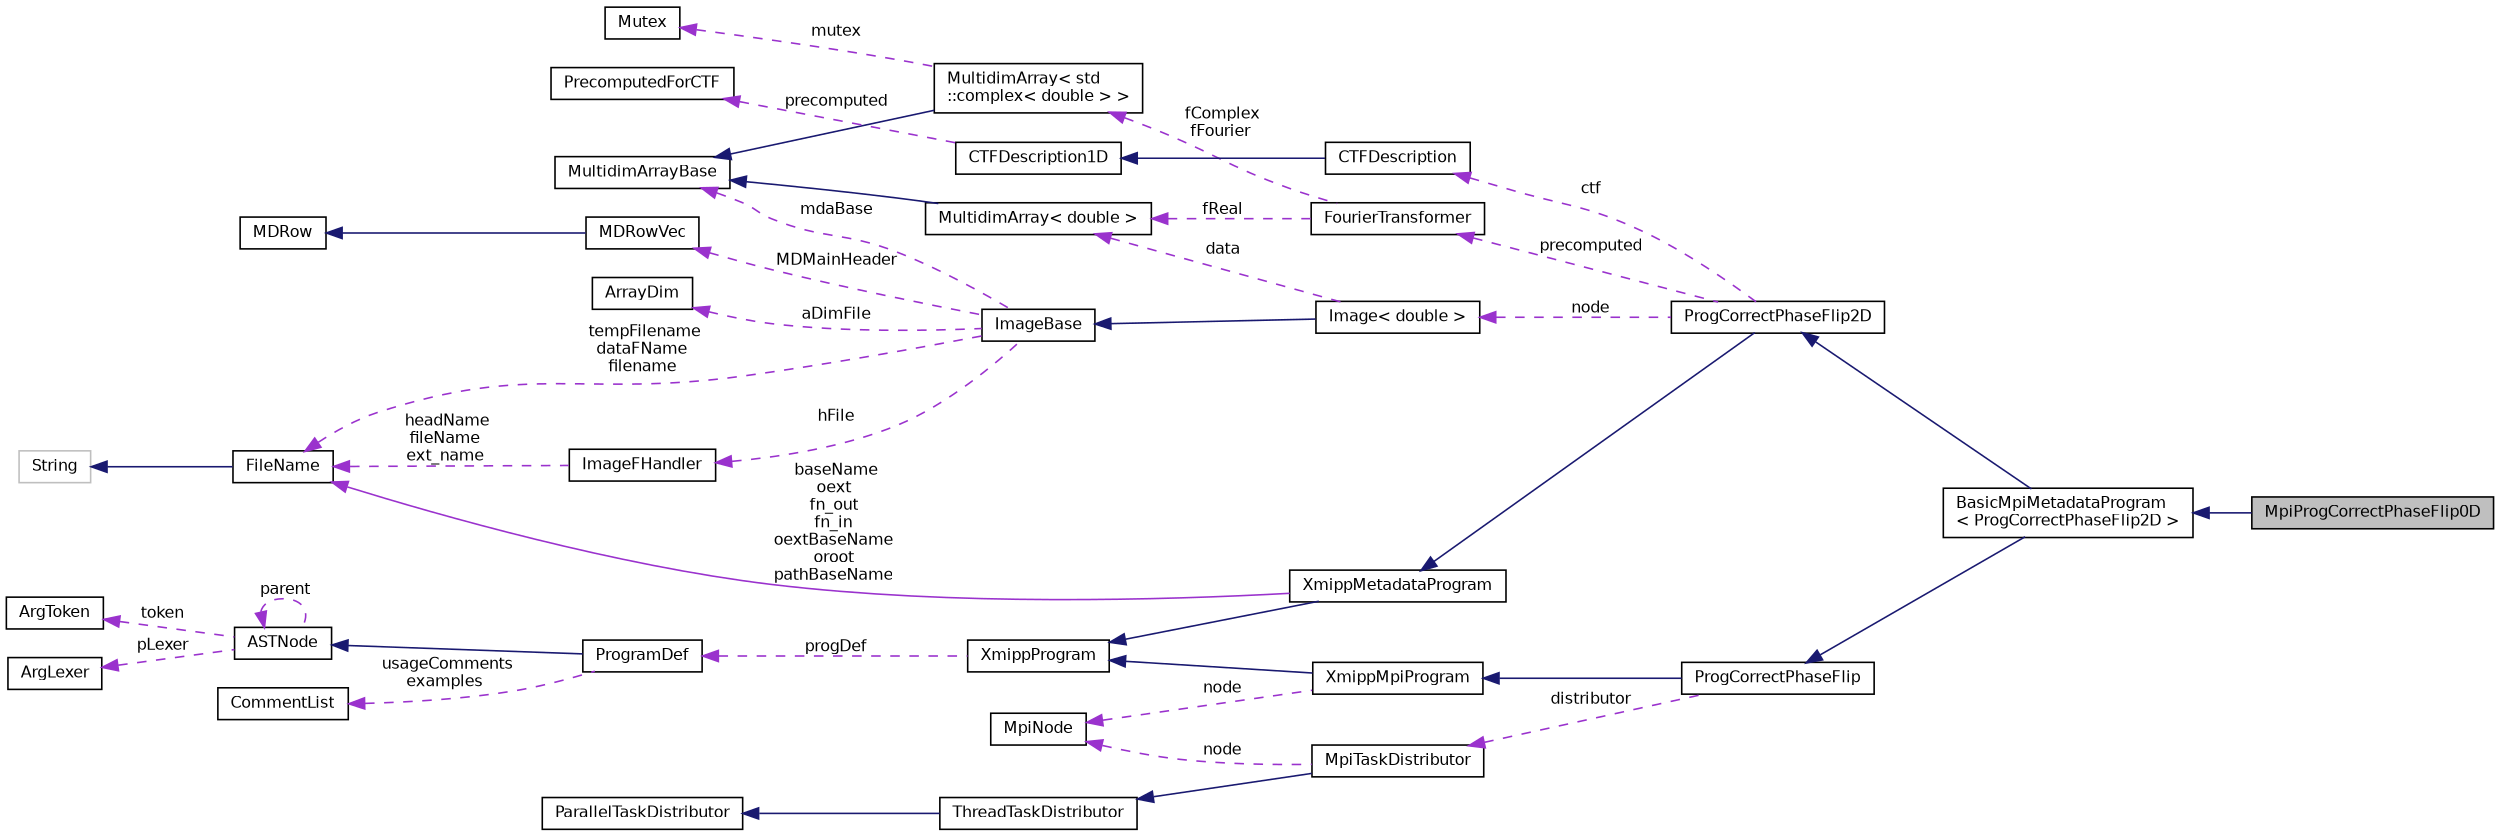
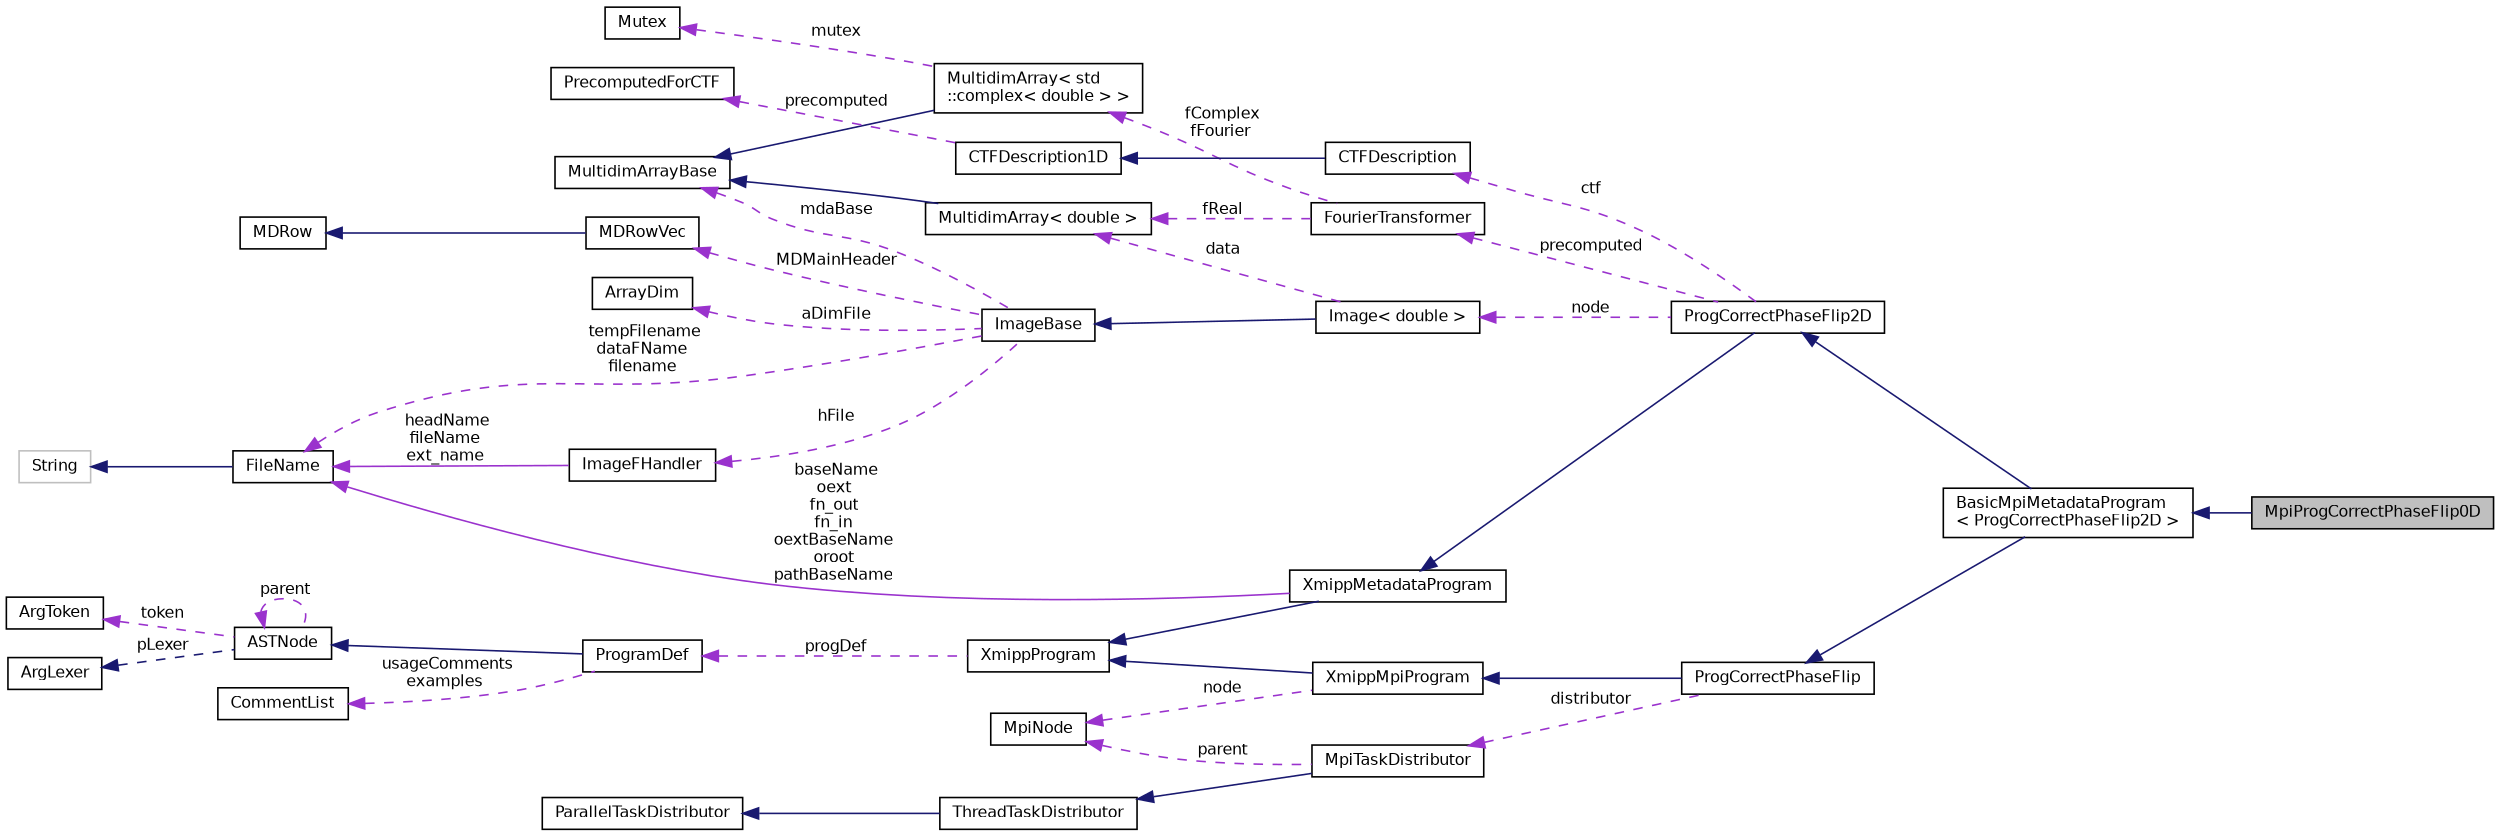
(459, 466) -> (459, 466)
(176, 657) -> (176, 657)
(1221, 751) -> (1221, 751)
